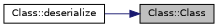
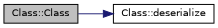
(117, 14) -> (91, 14)
